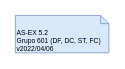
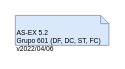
(62, 34) -> (62, 30)
